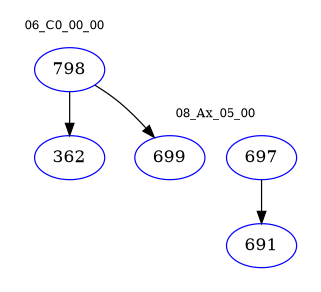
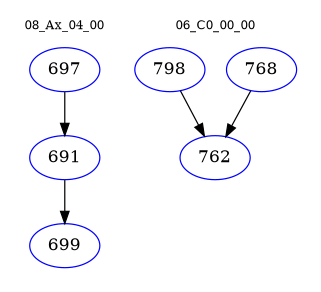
none -> (262, 70)
(216, 114) -> (65, 26)
(133, 115) -> (65, 196)
(70, 158) -> (215, 158)
